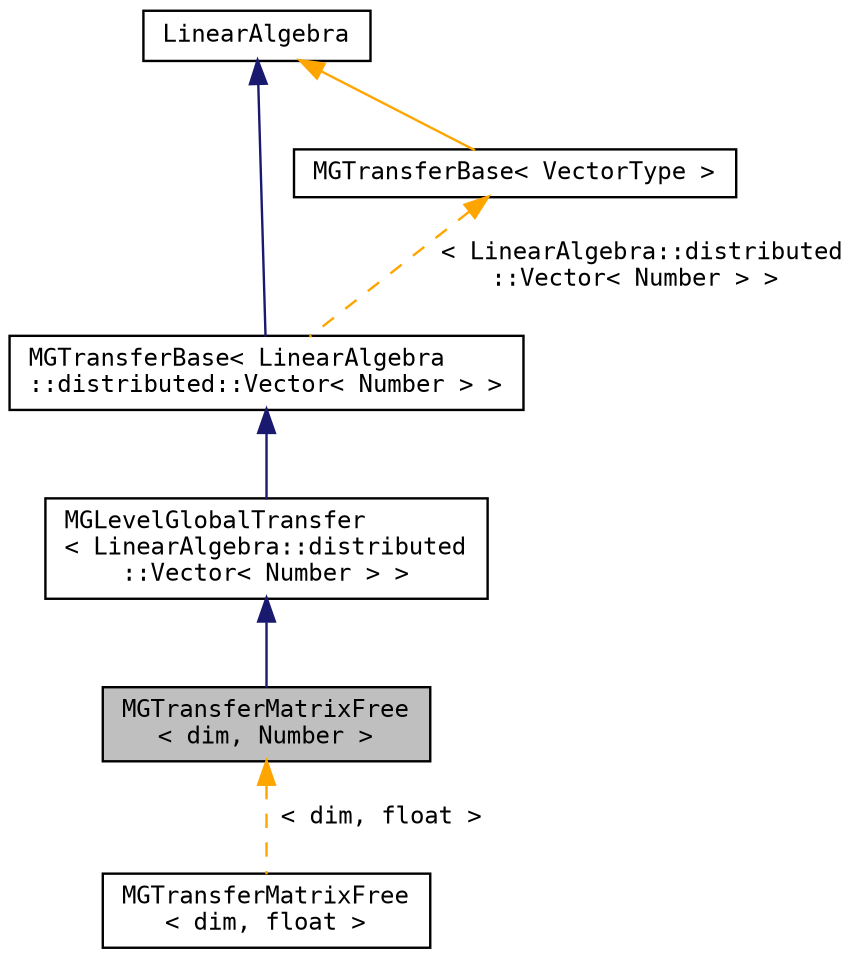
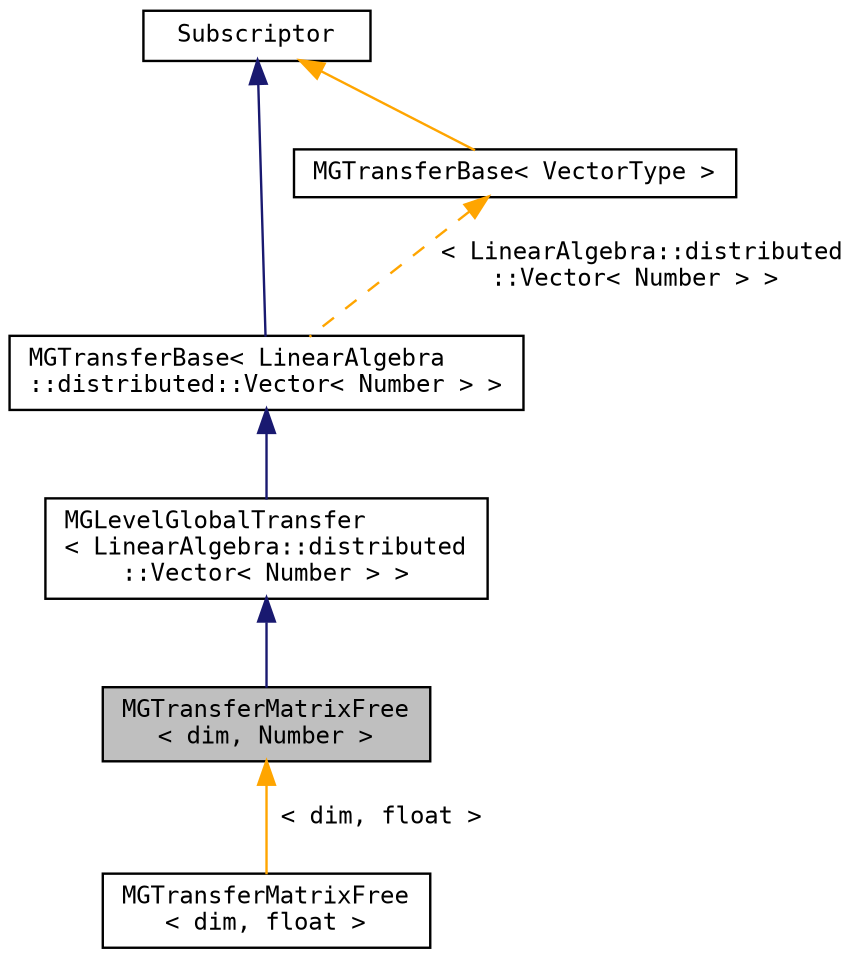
(257, 36) -> (257, 36)
(267, 830) -> (267, 830)
